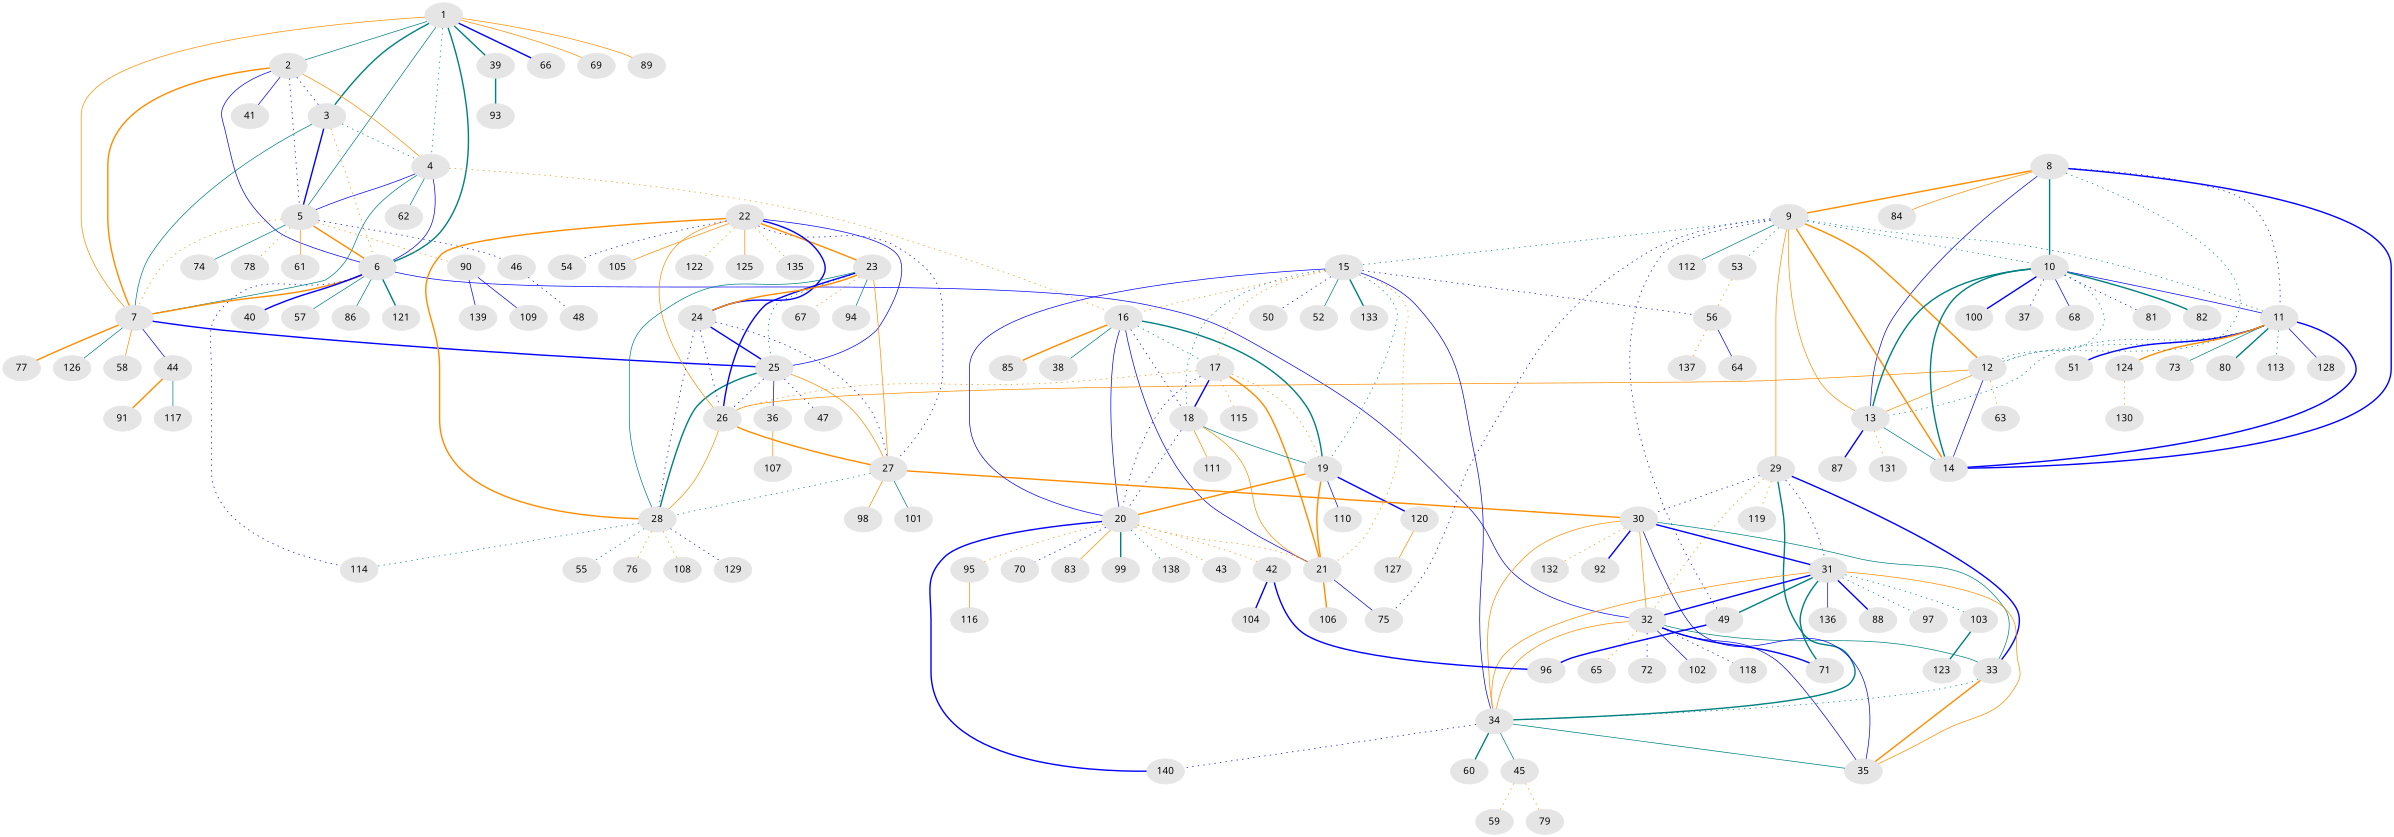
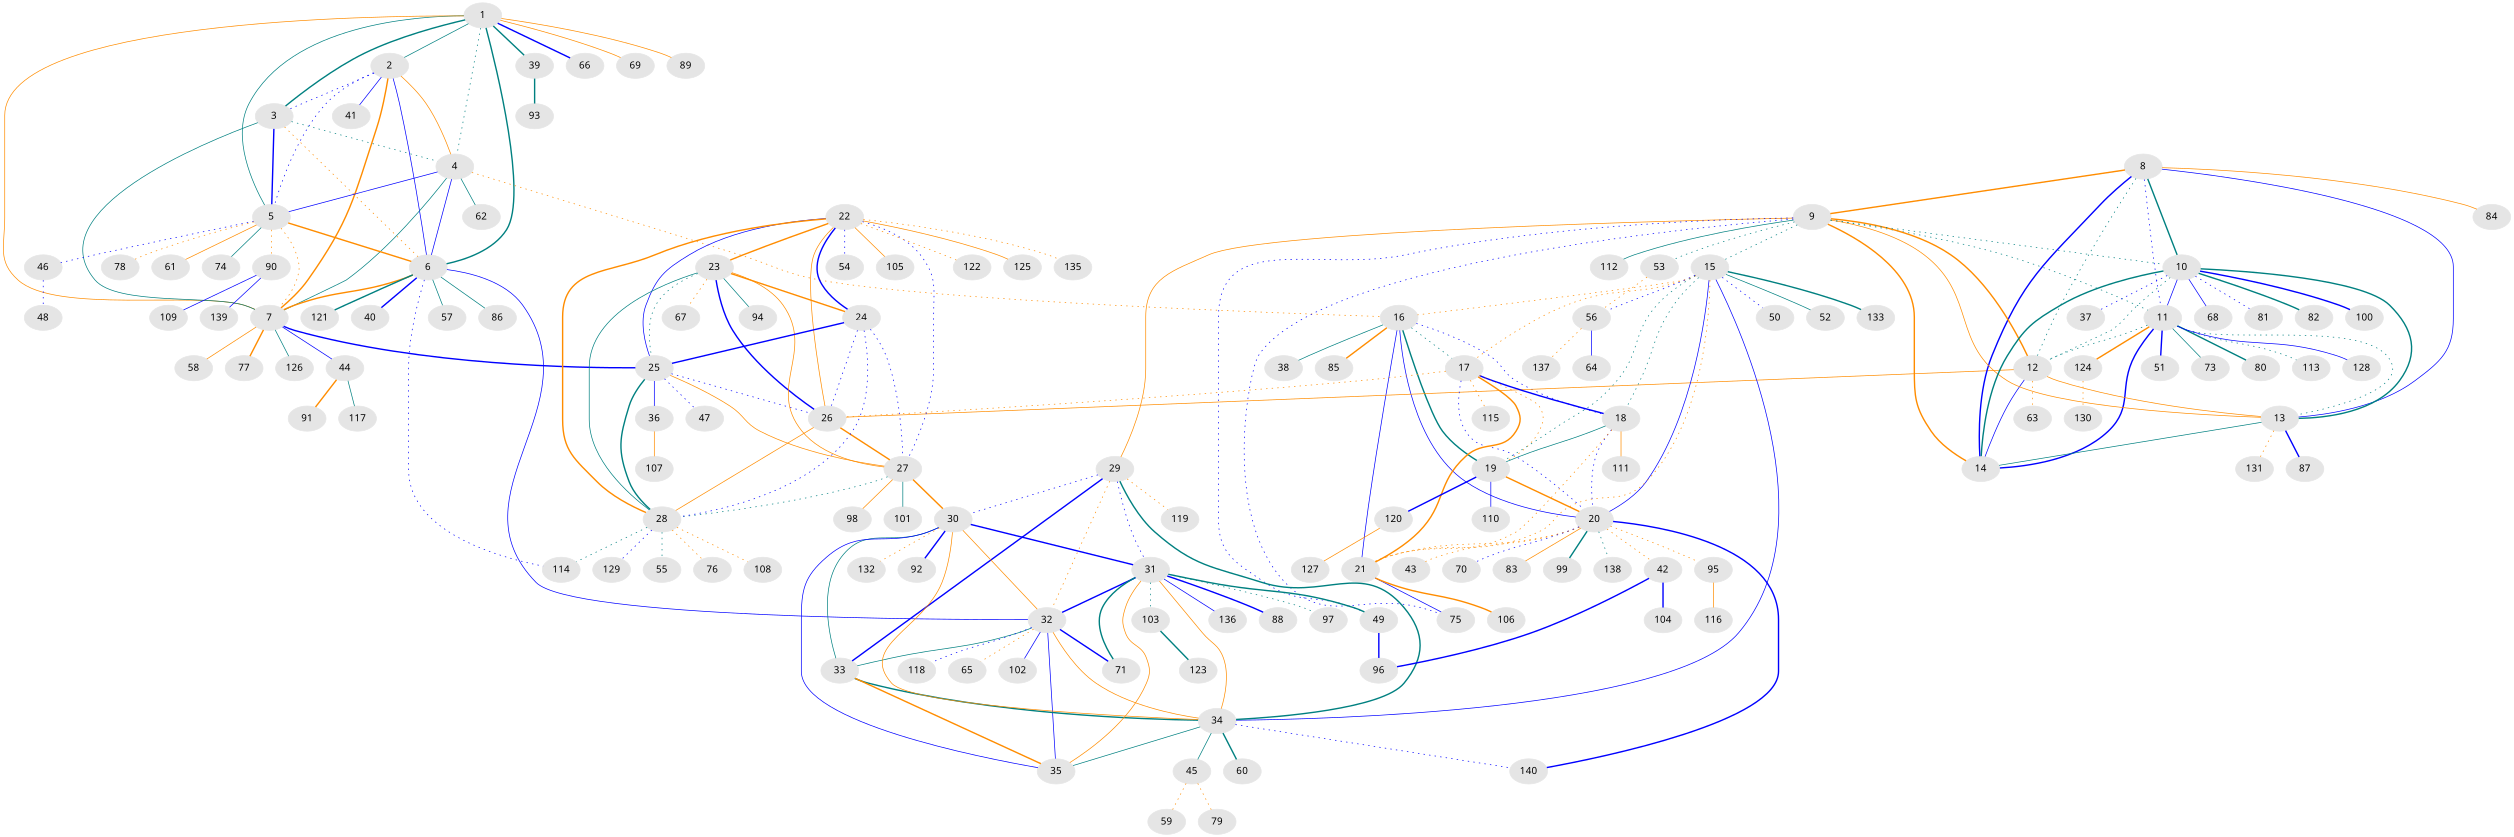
(1254, 501) -> (1514, 533)
(1317, 519) -> none
(1647, 671) -> none
(1782, 706) -> (1025, 710)
